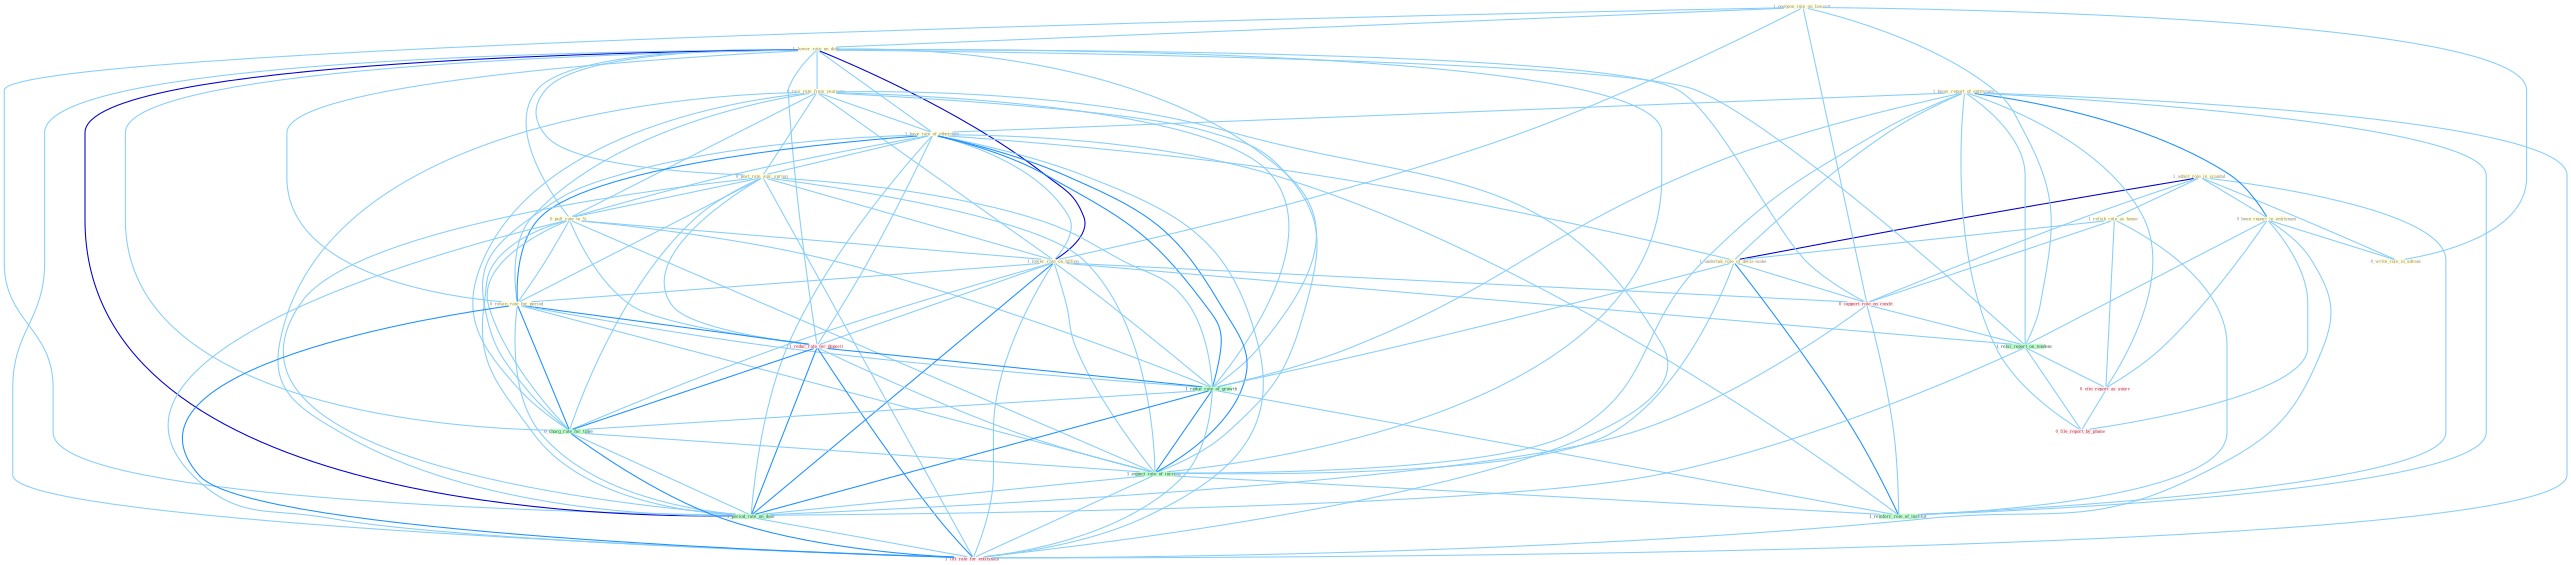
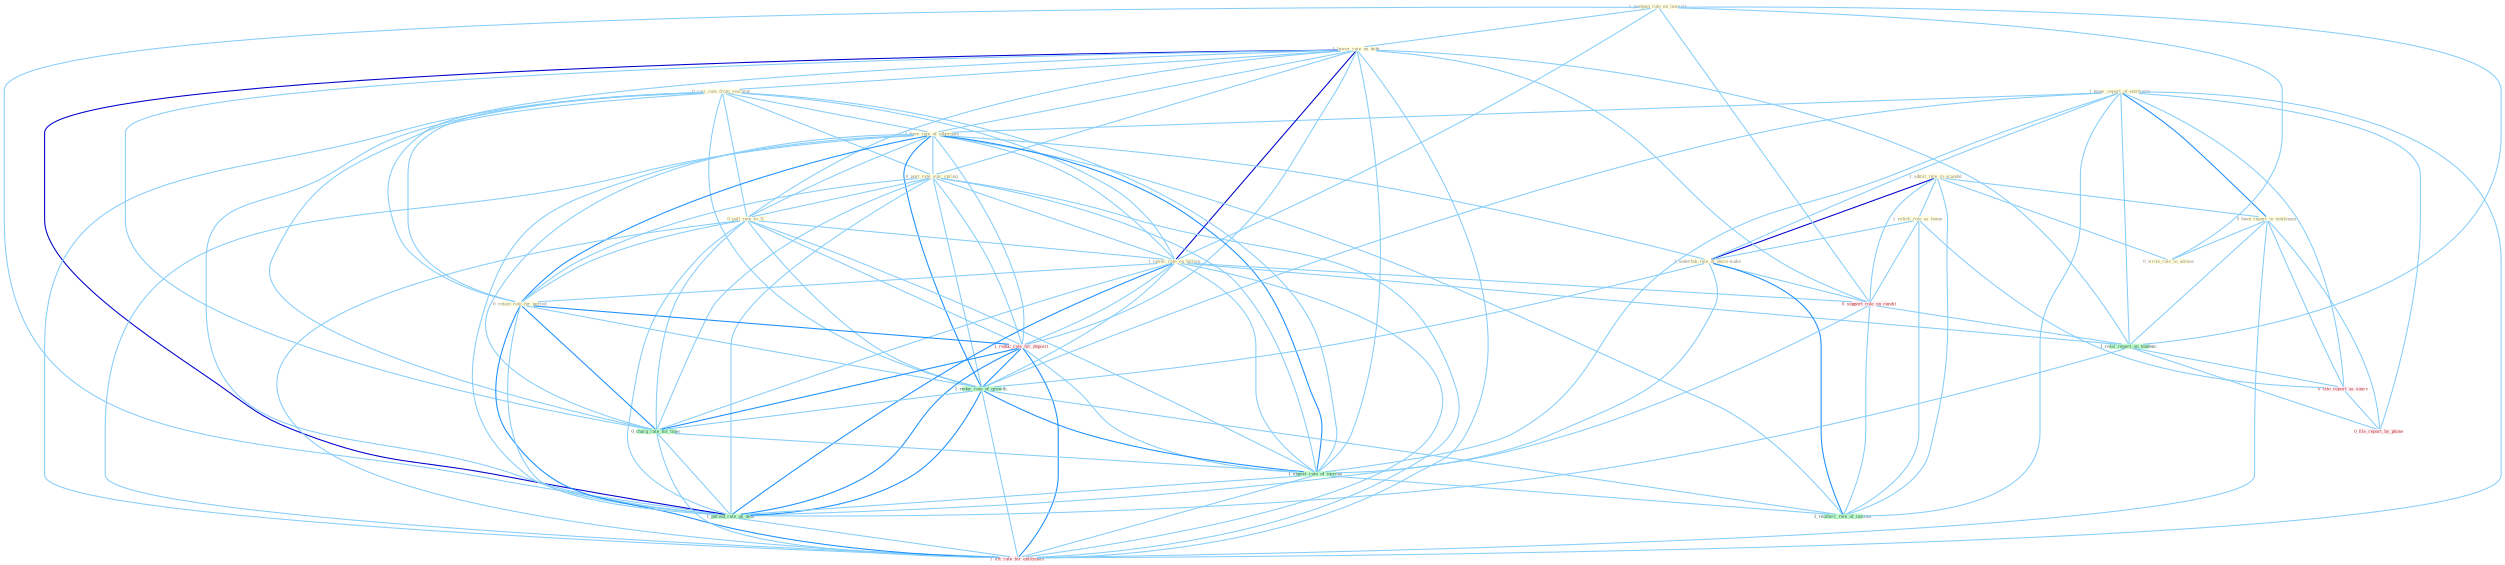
(1195, 115) -> none
(836, 389) -> none
(752, 527) -> (799, 545)
